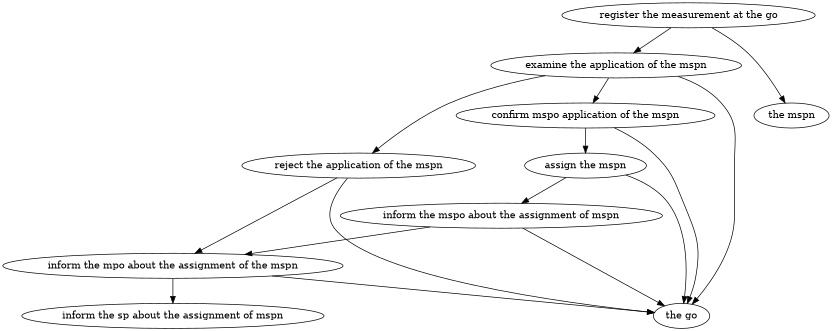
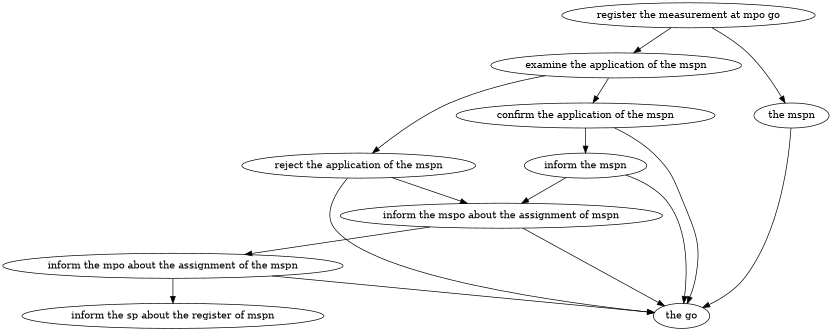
(689, 15) -> (689, 15)
(586, 116) -> (586, 116)
(586, 166) -> (586, 166)
(734, 178) -> (771, 227)
(269, 214) -> (426, 189)
(173, 316) -> (173, 316)
